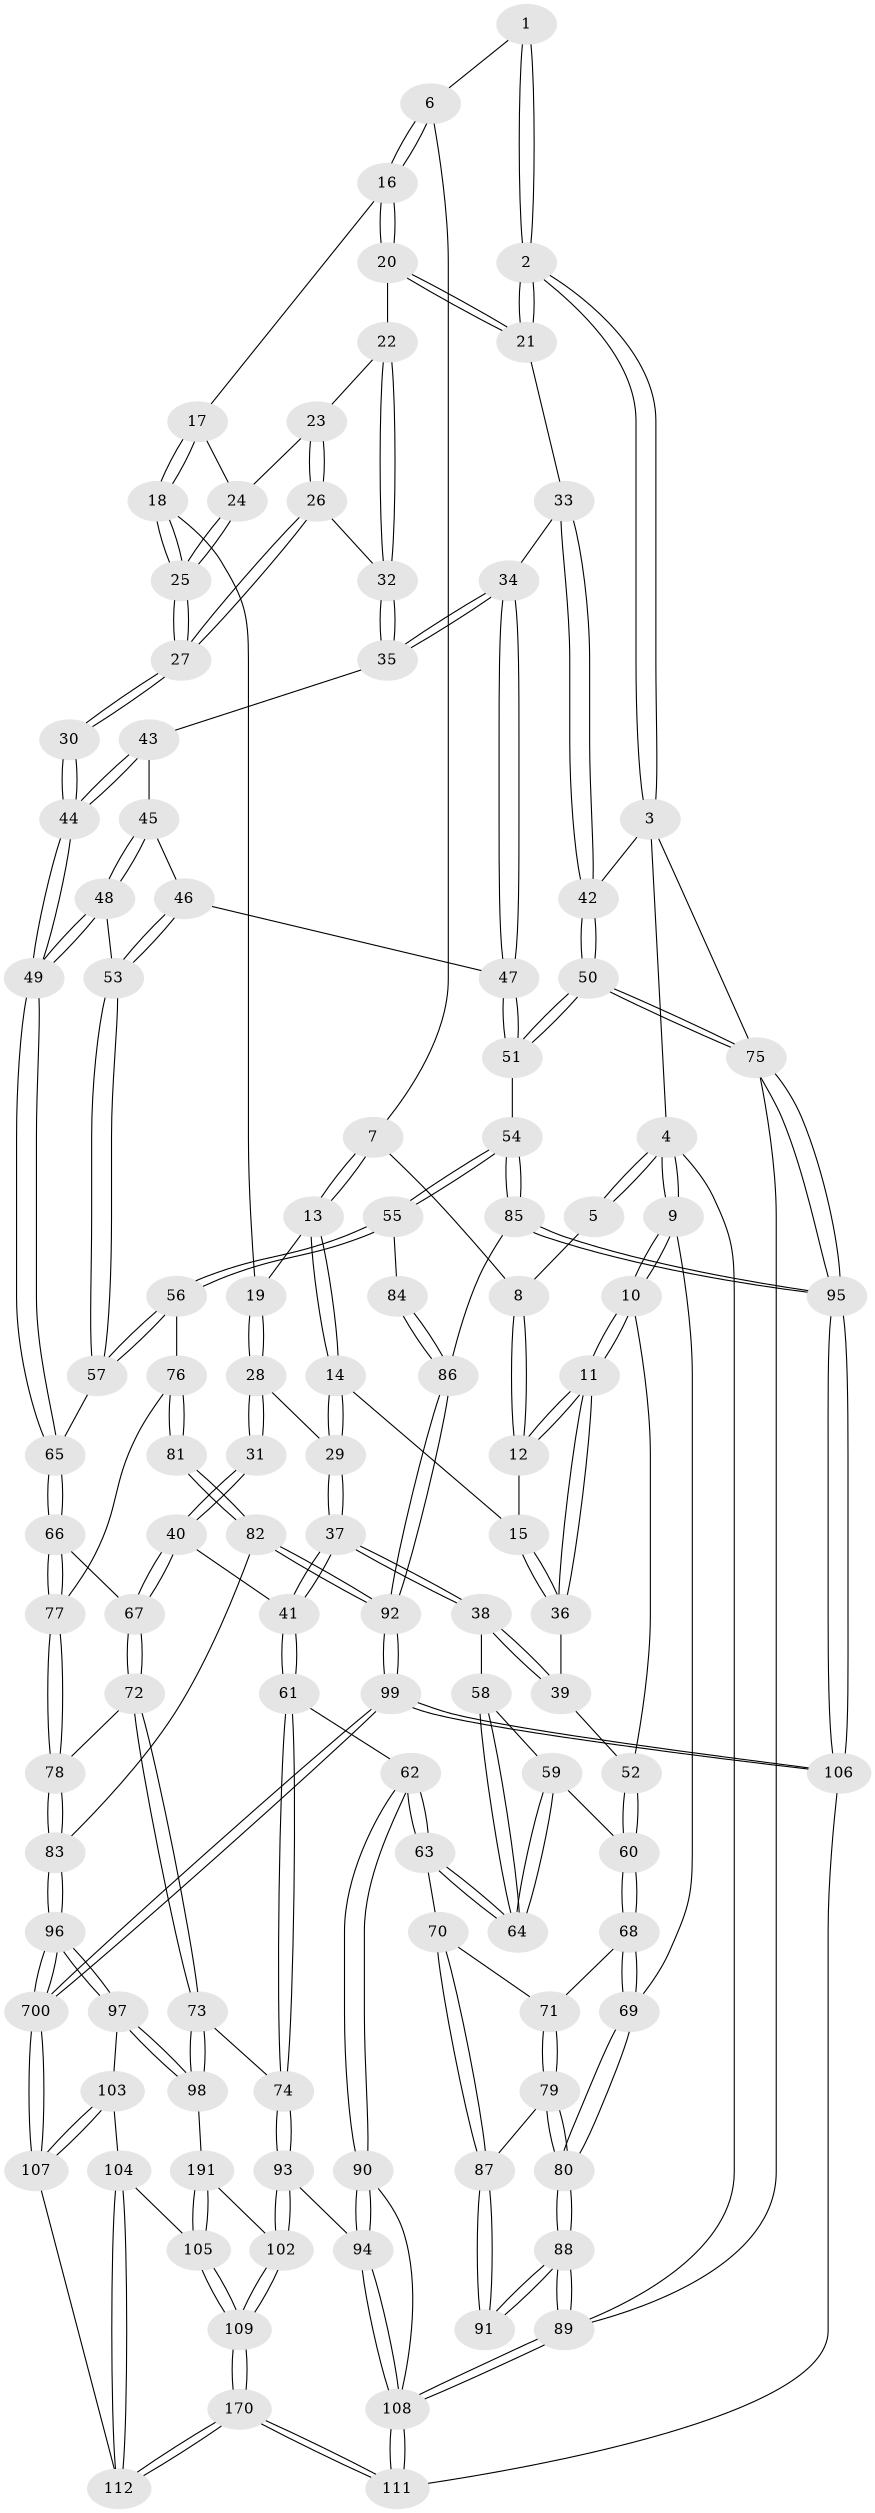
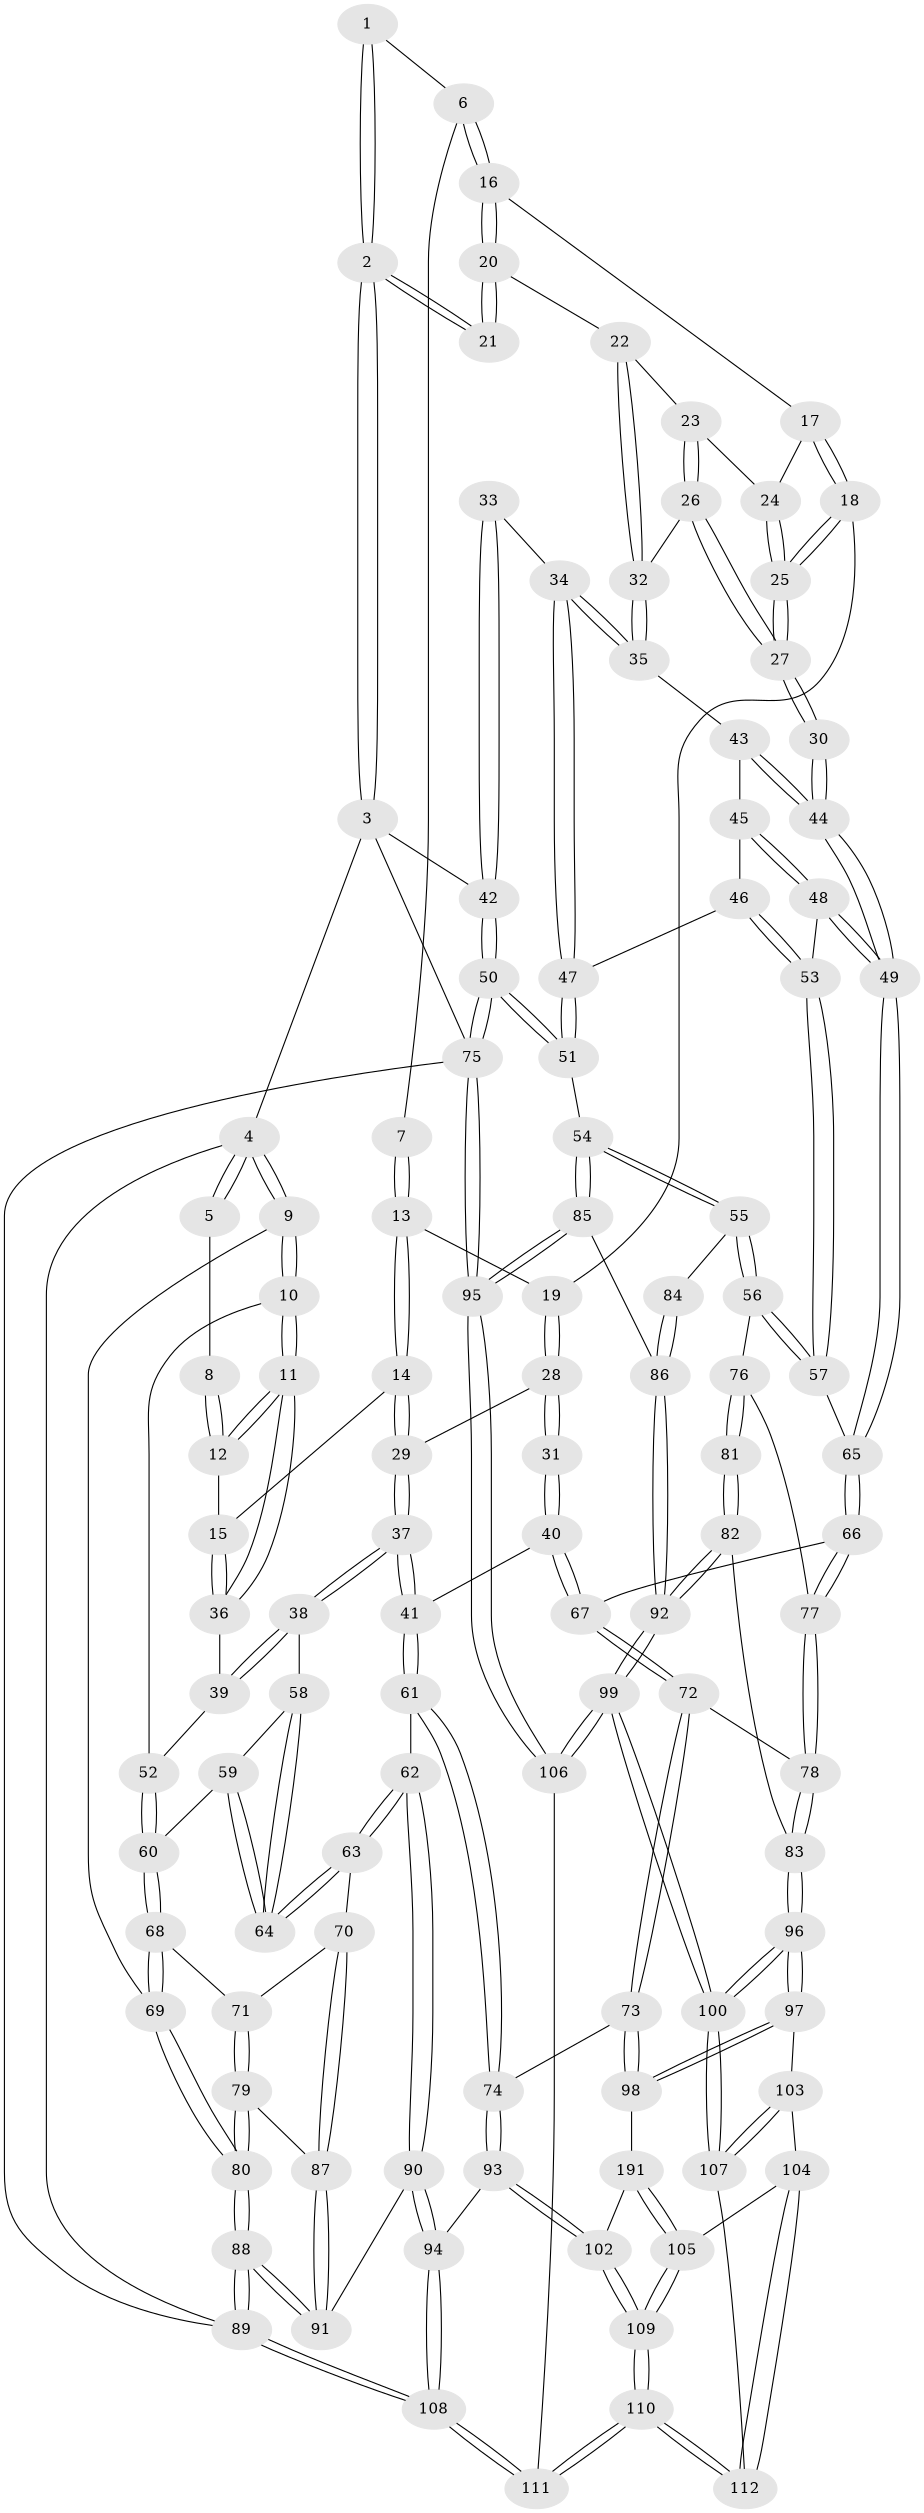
(545, 422) -> none
(449, 1215) -> none
(36, 2012) -> (713, 2012)
(412, 2285) -> (368, 2250)
(240, 2409) -> (642, 2409)
